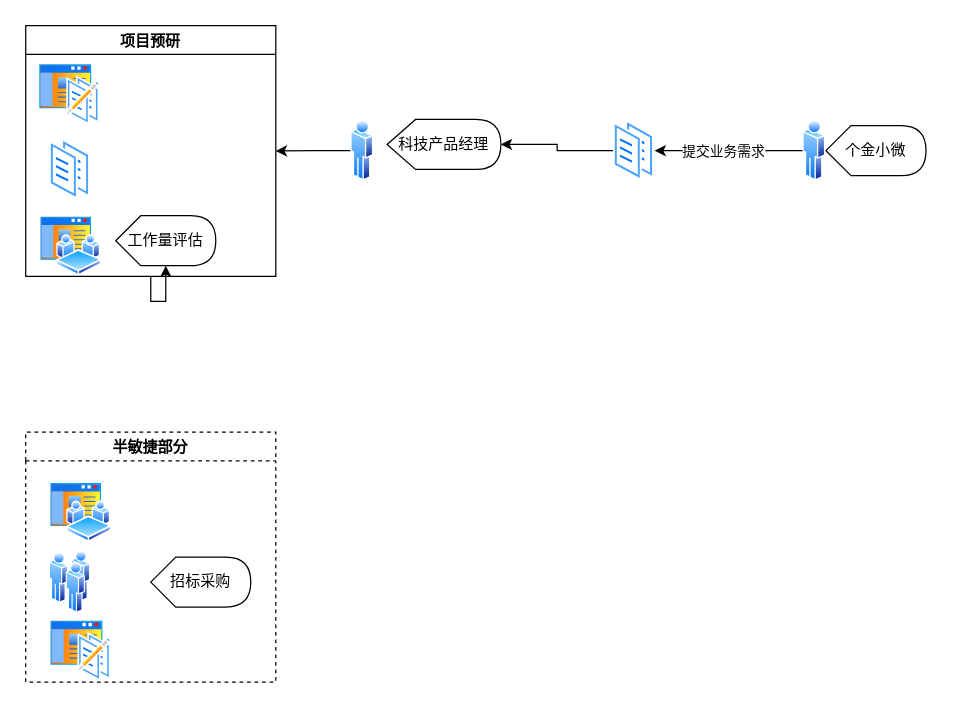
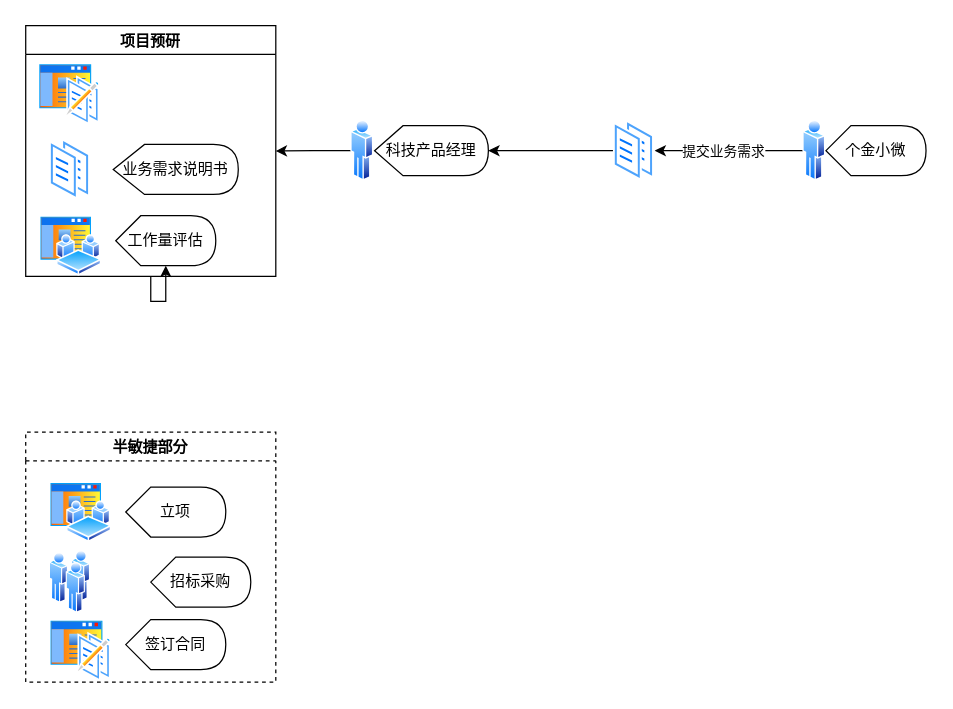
(444, 144) -> (431, 151)
none -> (176, 169)
none -> (176, 512)
none -> (176, 644)
